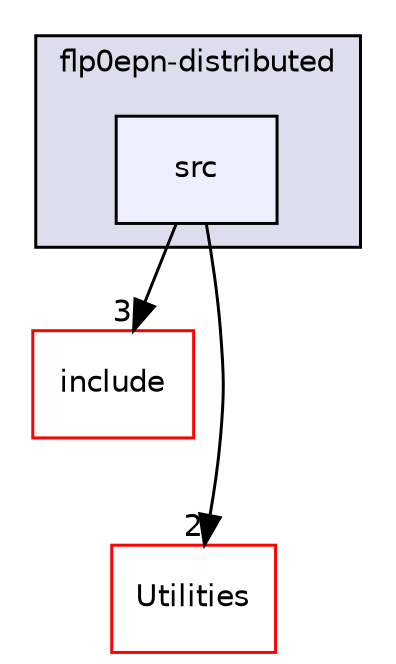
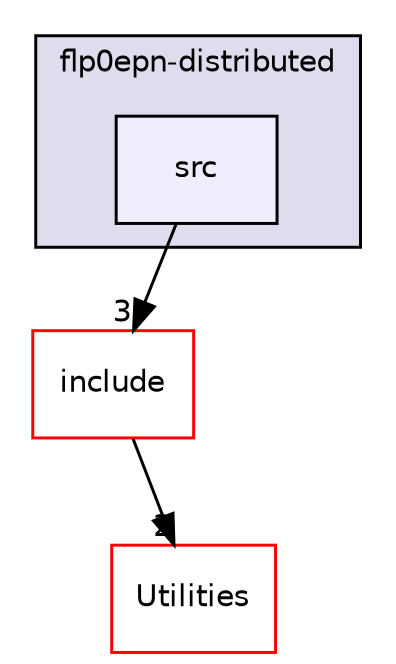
(223, 369) -> (148, 478)
